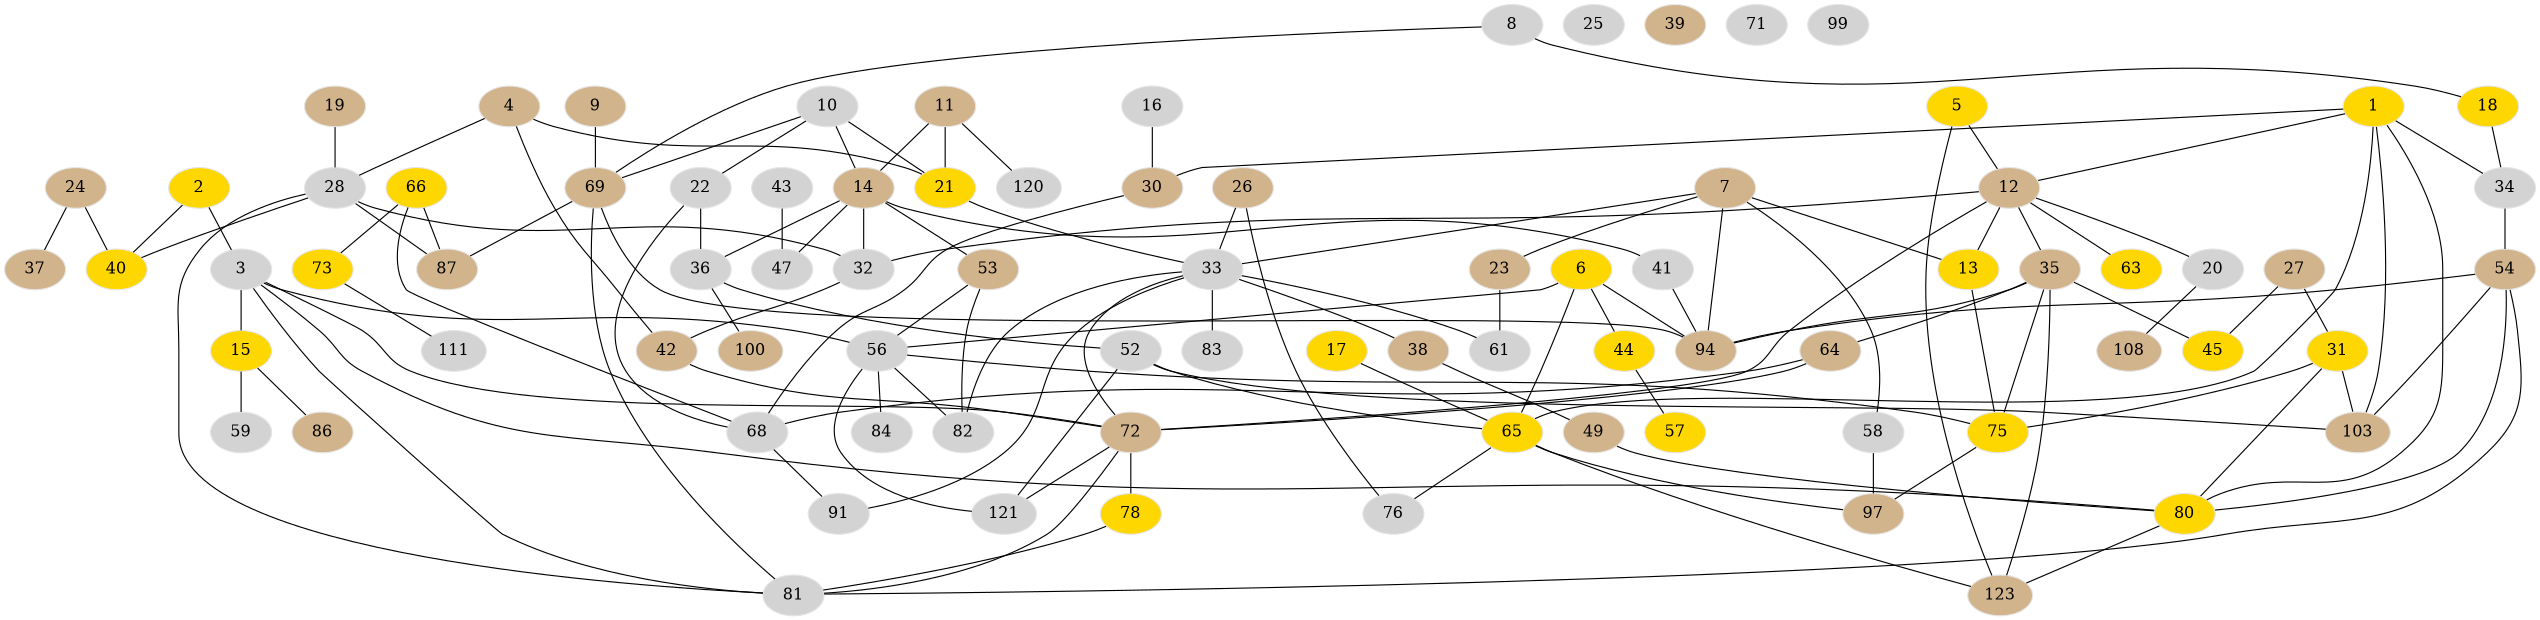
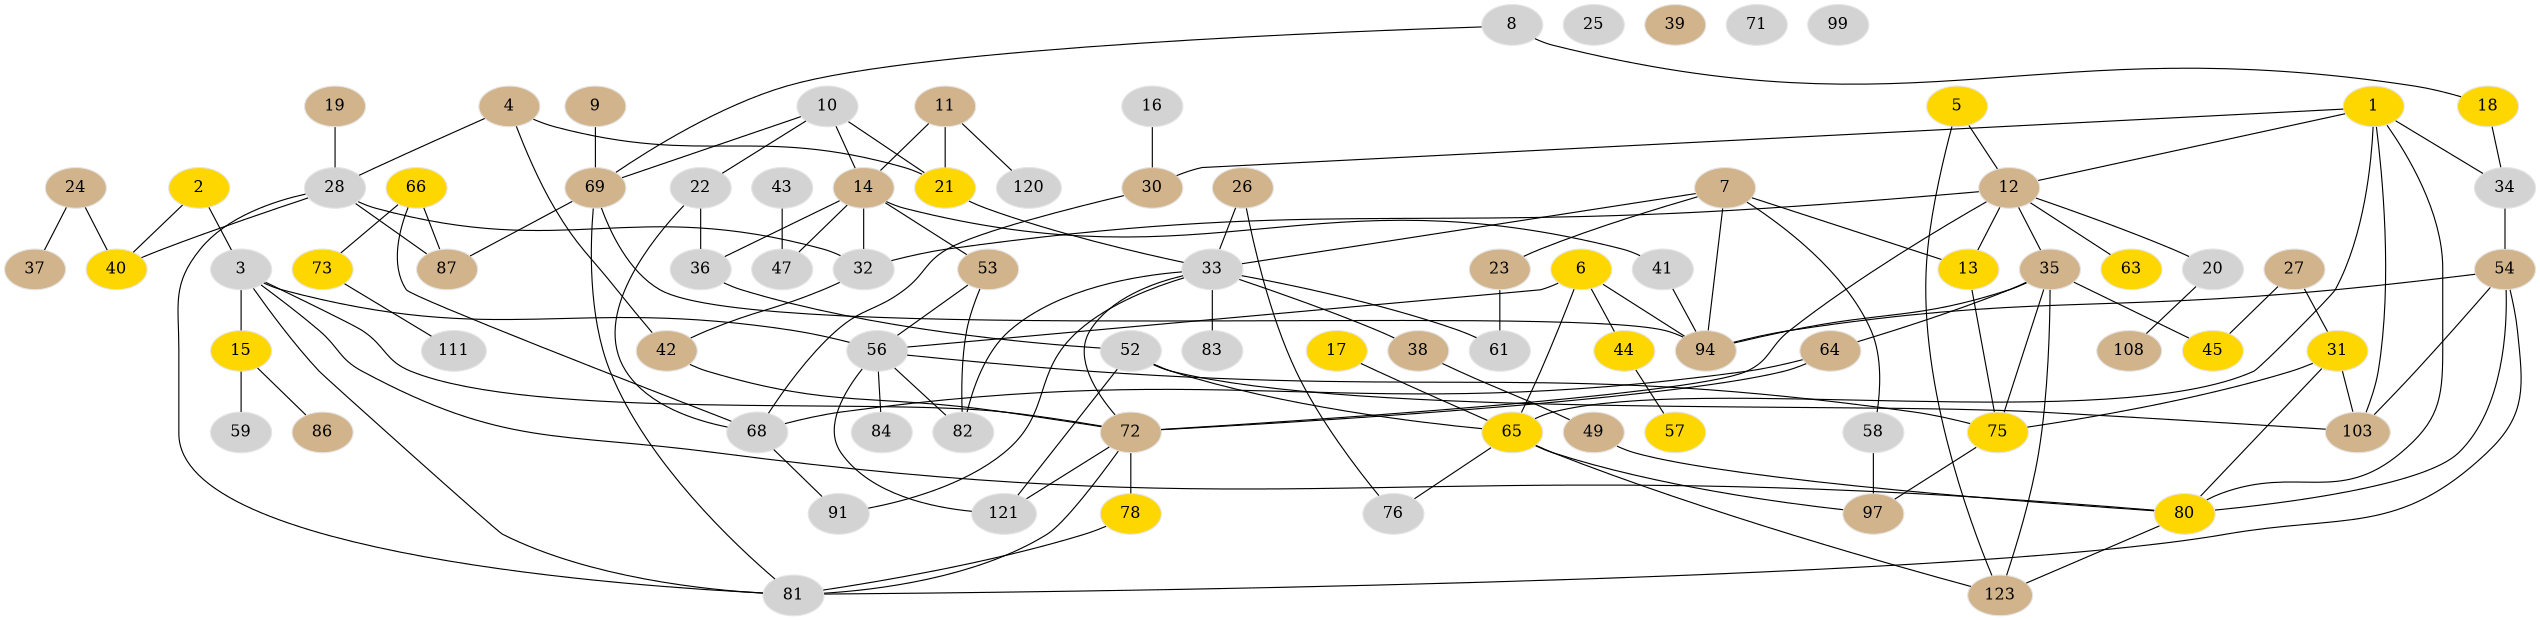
(750, 351) -> none
